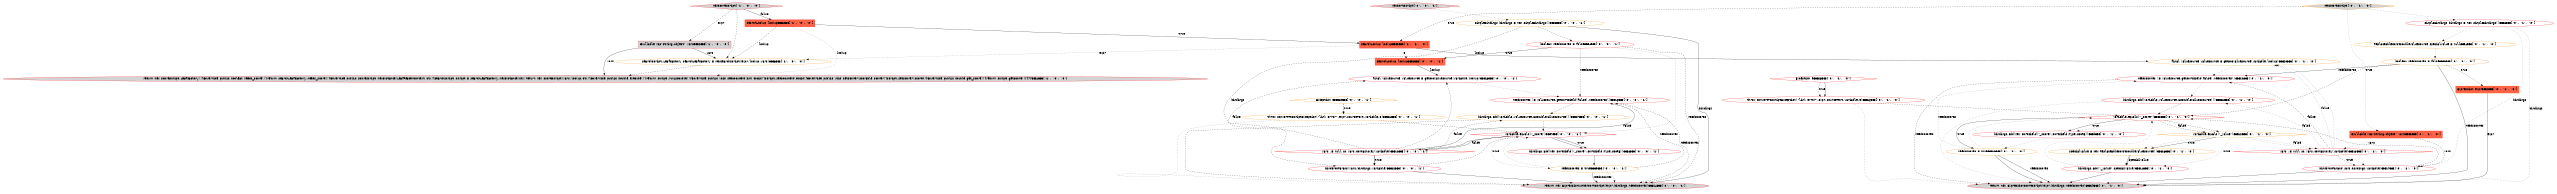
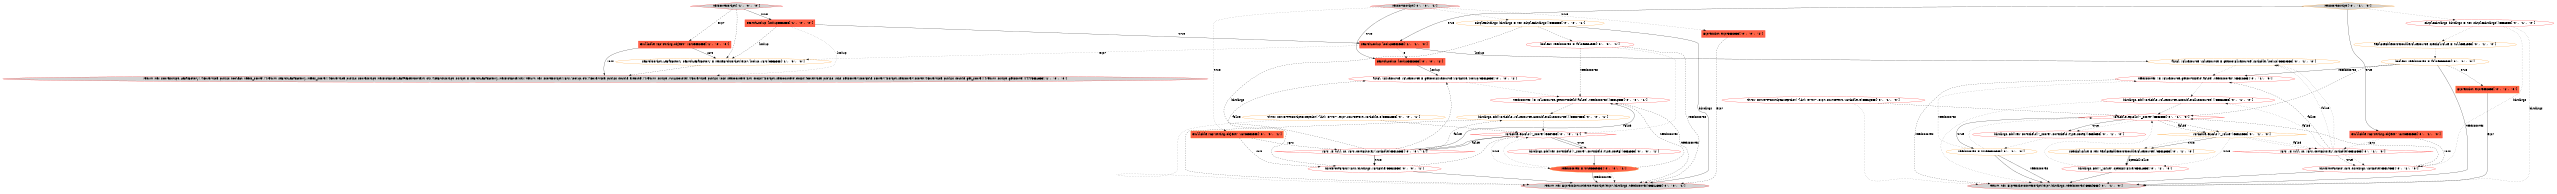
(1850, 8) -> (1850, 8)
(764, 15) -> (764, 15)
none -> (1733, 34)
(685, 45) -> (685, 45)
(1499, 53) -> (1367, 29)
(2365, 70) -> (2365, 70)
(1823, 79) -> none
(1344, 100) -> none
none -> (1237, 135)
(1594, 169) -> (1594, 169)
